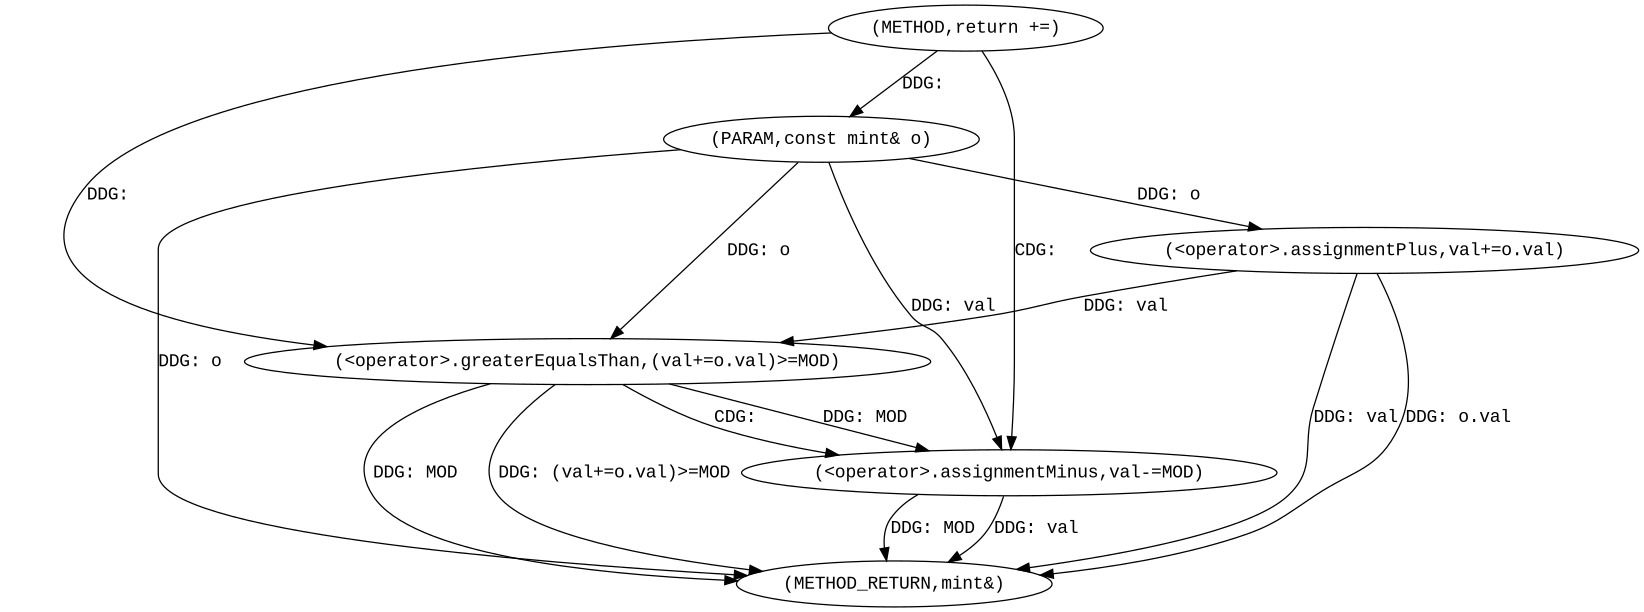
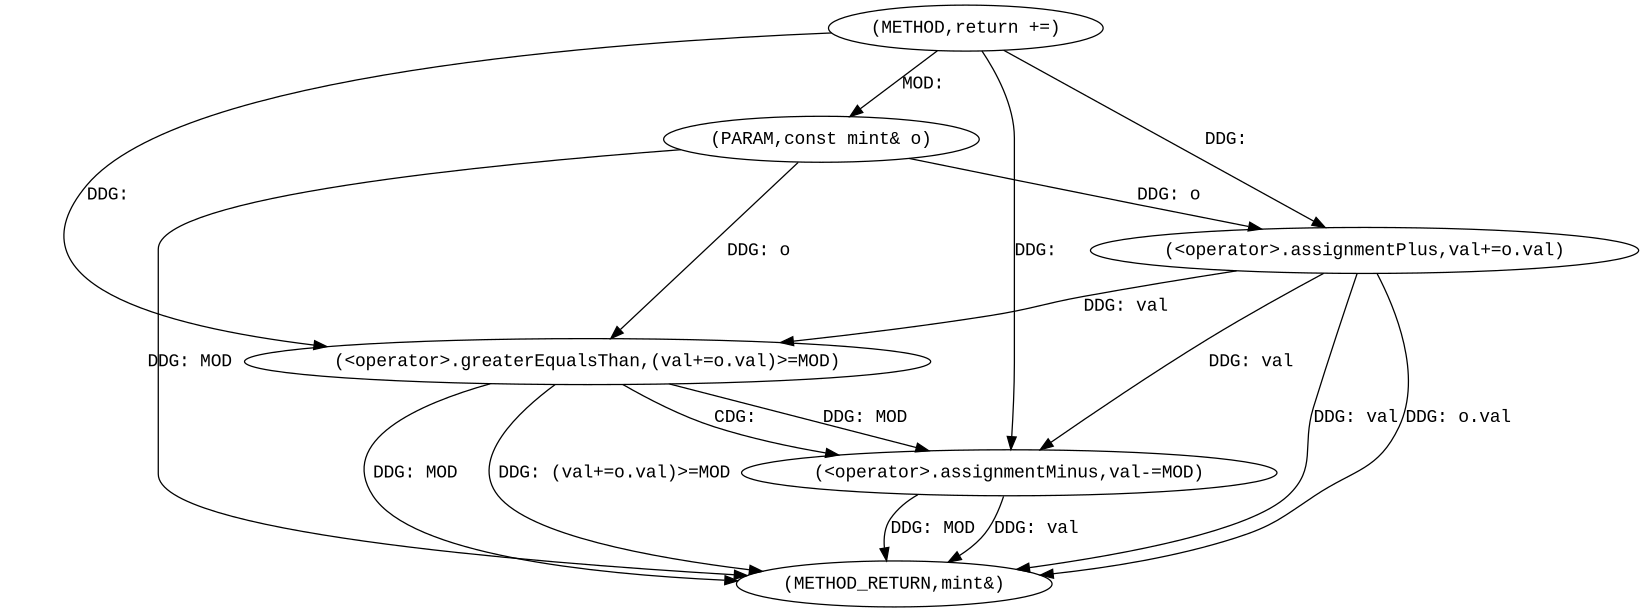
(929, 84) -> (929, 84)
none -> (1159, 136)
(1041, 250) -> (1041, 250)
(904, 307) -> (1185, 354)
(190, 362) -> (190, 362)
